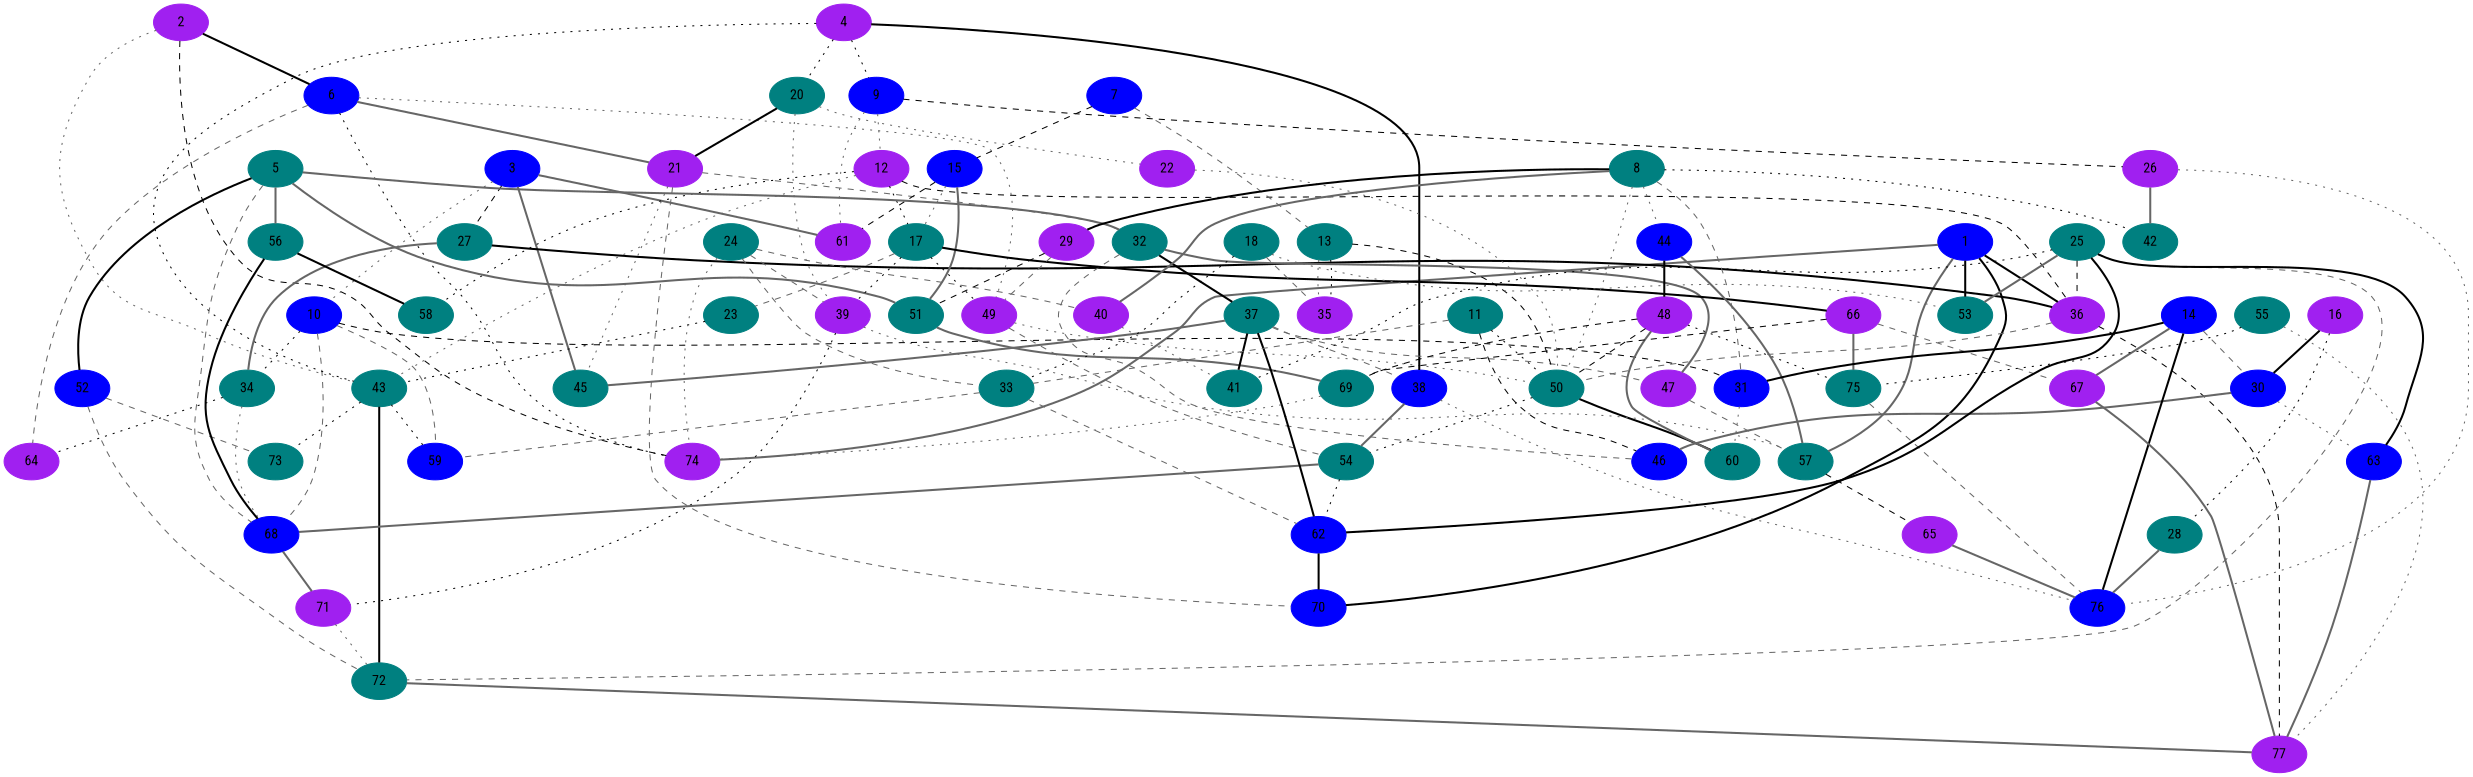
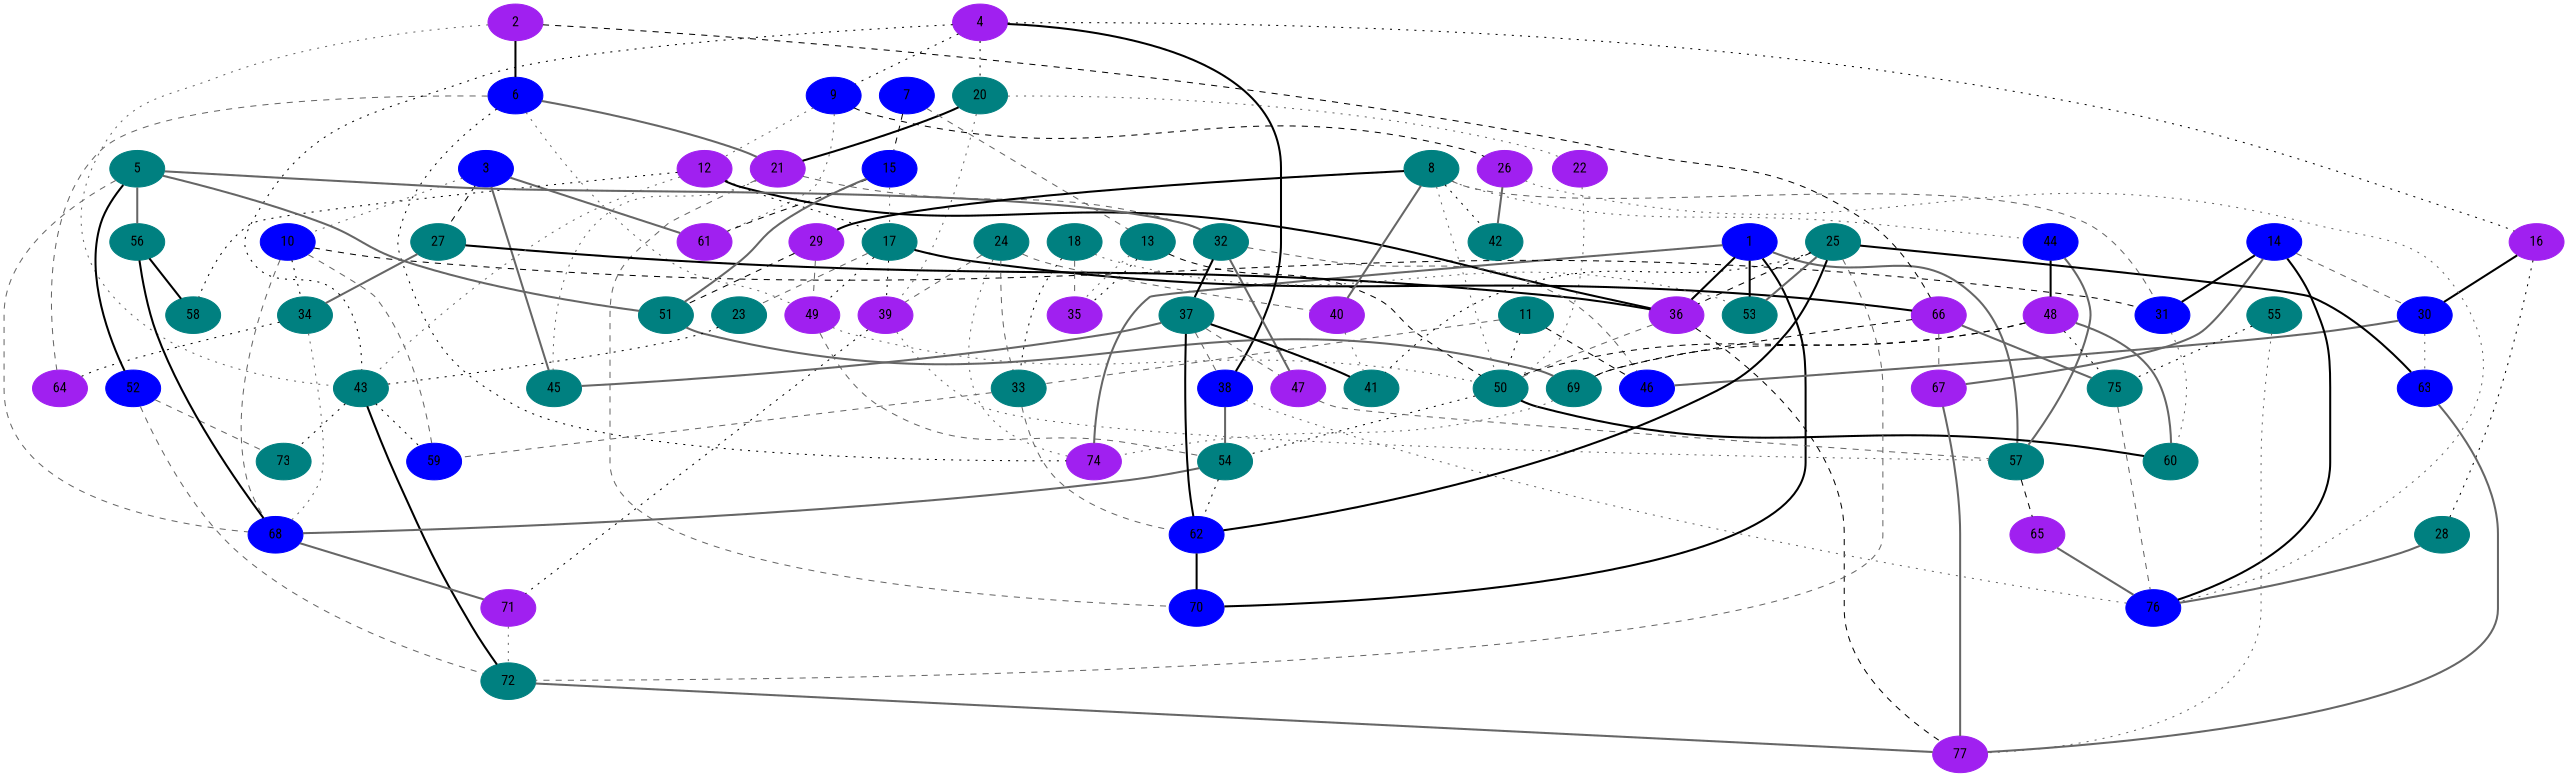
none -> (1772, 57)
(1502, 196) -> (1191, 216)
(354, 299) -> (1262, 92)
